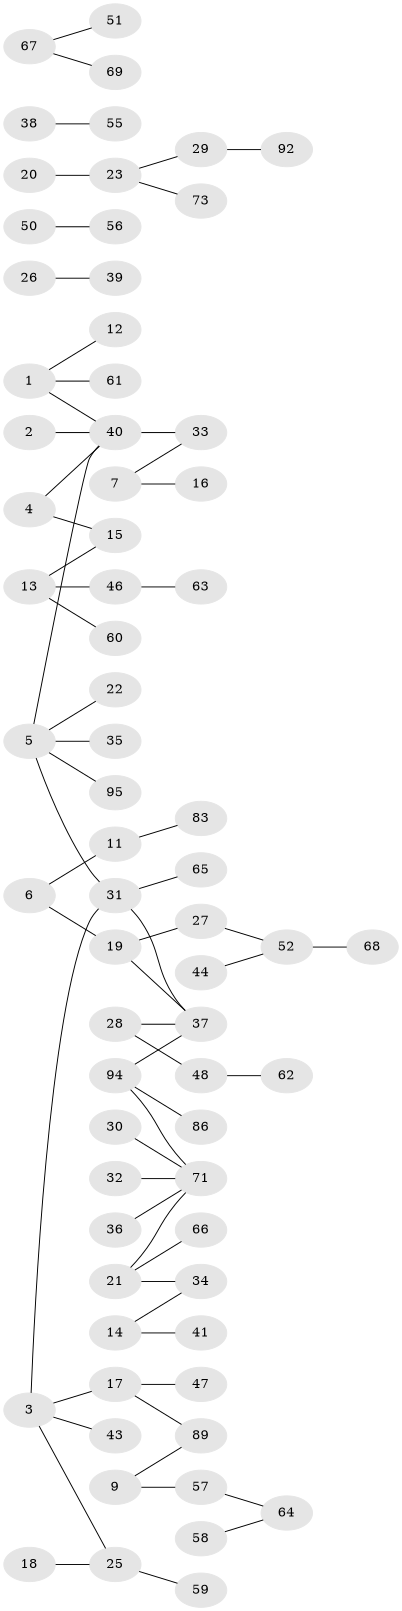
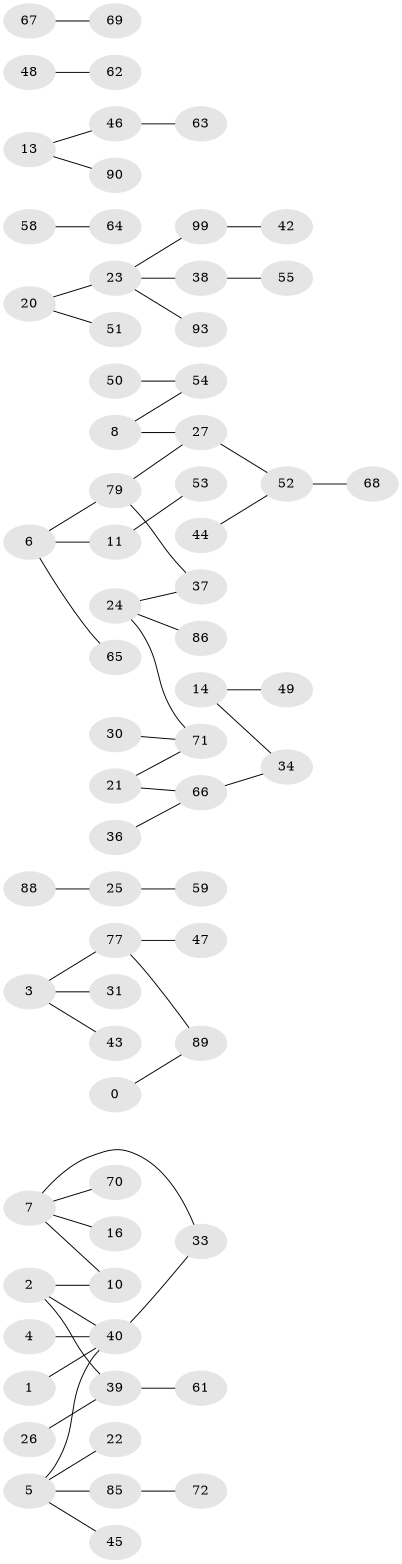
(73, 34) -> (73, 317)
(201, 150) -> (201, 227)
(287, 150) -> (287, 227)
(201, 201) -> (201, 330)
(115, 227) -> (201, 381)
none -> (158, 278)
(115, 330) -> none
(73, 381) -> (158, 1388)
none -> (115, 433)
(115, 535) -> none
(115, 638) -> (115, 175)
(115, 741) -> (115, 1491)
(115, 793) -> (115, 1543)
(201, 818) -> (201, 484)
(63, 823) -> none
(158, 883) -> (68, 602)
(115, 947) -> (115, 491)
(158, 960) -> none
(115, 1024) -> none
(115, 1076) -> (115, 606)
(115, 1179) -> none
none -> (115, 1182)
(158, 1204) -> (158, 815)
(158, 1281) -> (244, 780)
none -> (115, 1285)
none -> (69, 1331)
(201, 1333) -> (287, 690)
(115, 1384) -> (115, 940)
(72, 1487) -> none
(115, 1487) -> (115, 1095)
(201, 1487) -> none
none -> (201, 1491)
(30, 1564) -> (30, 889)
